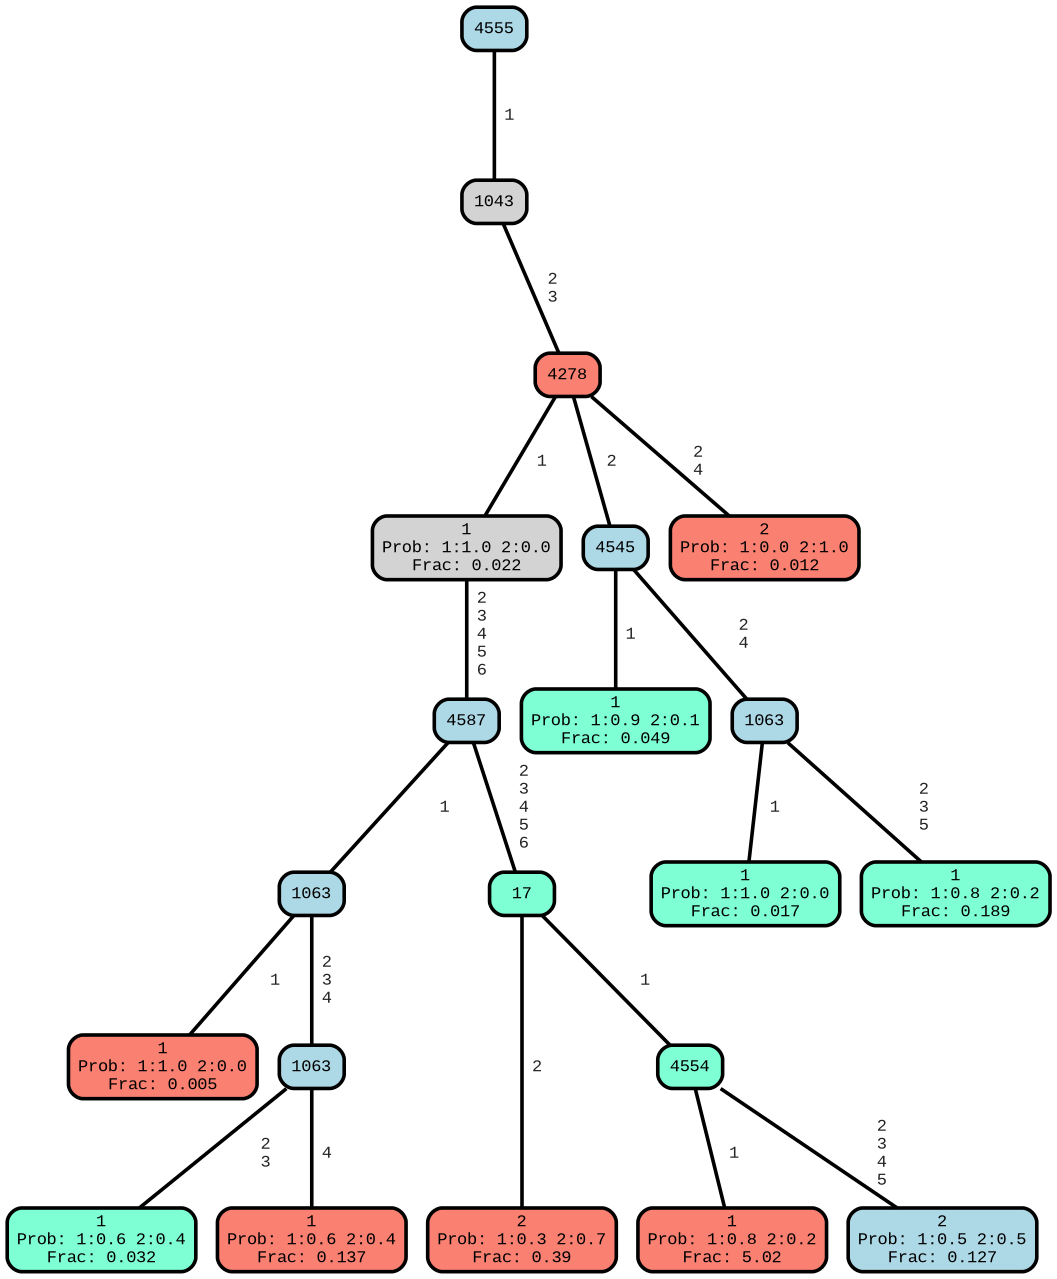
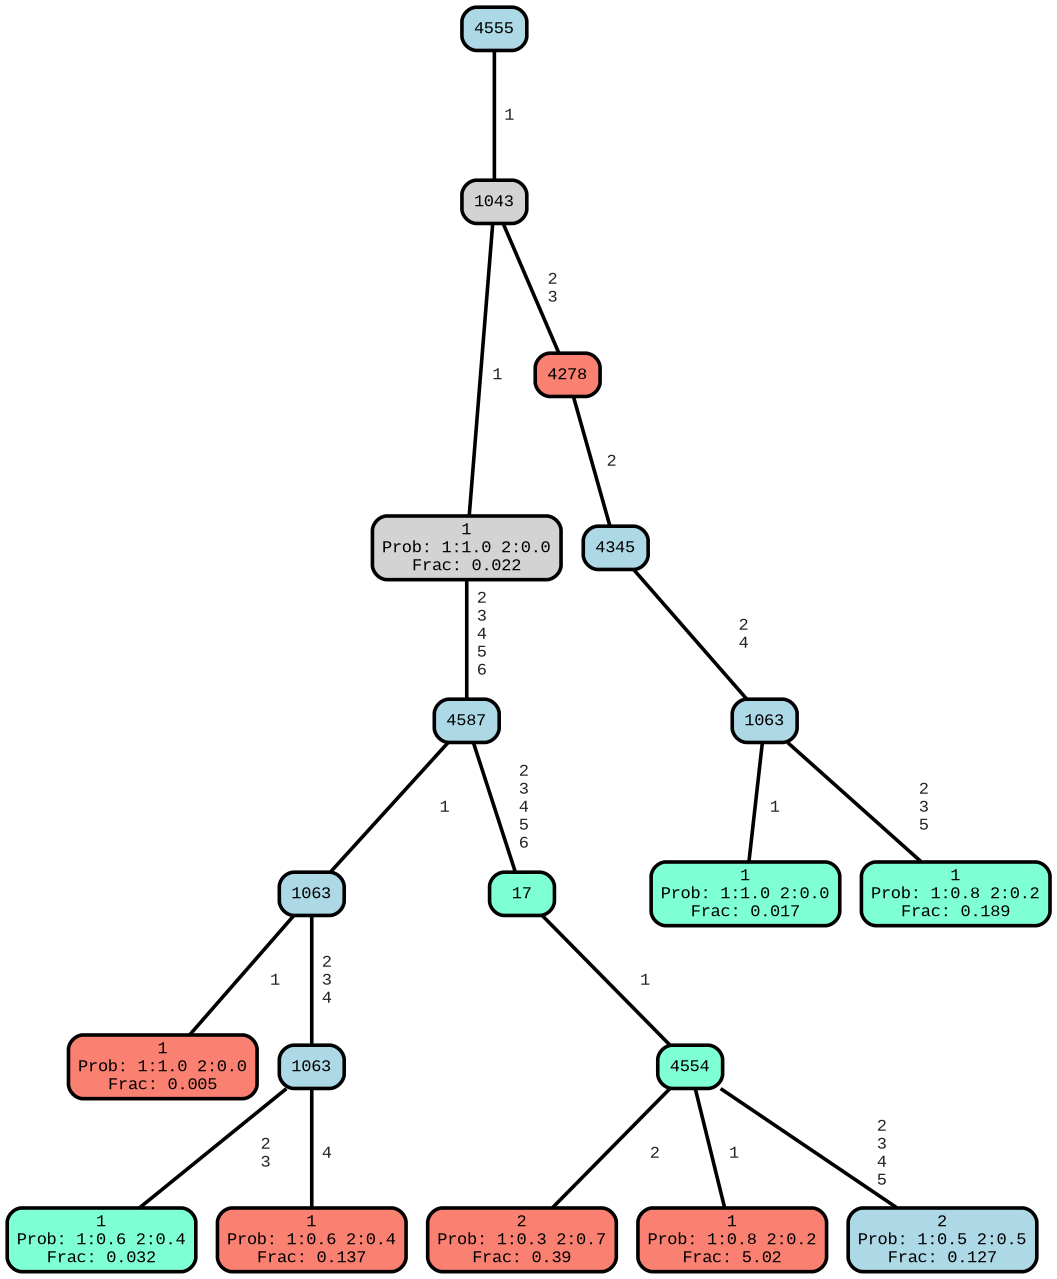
(520, 456) -> (481, 370)
(616, 548) -> (616, 548)
(765, 548) -> none
(616, 721) -> none
(522, 1062) -> (611, 1148)
